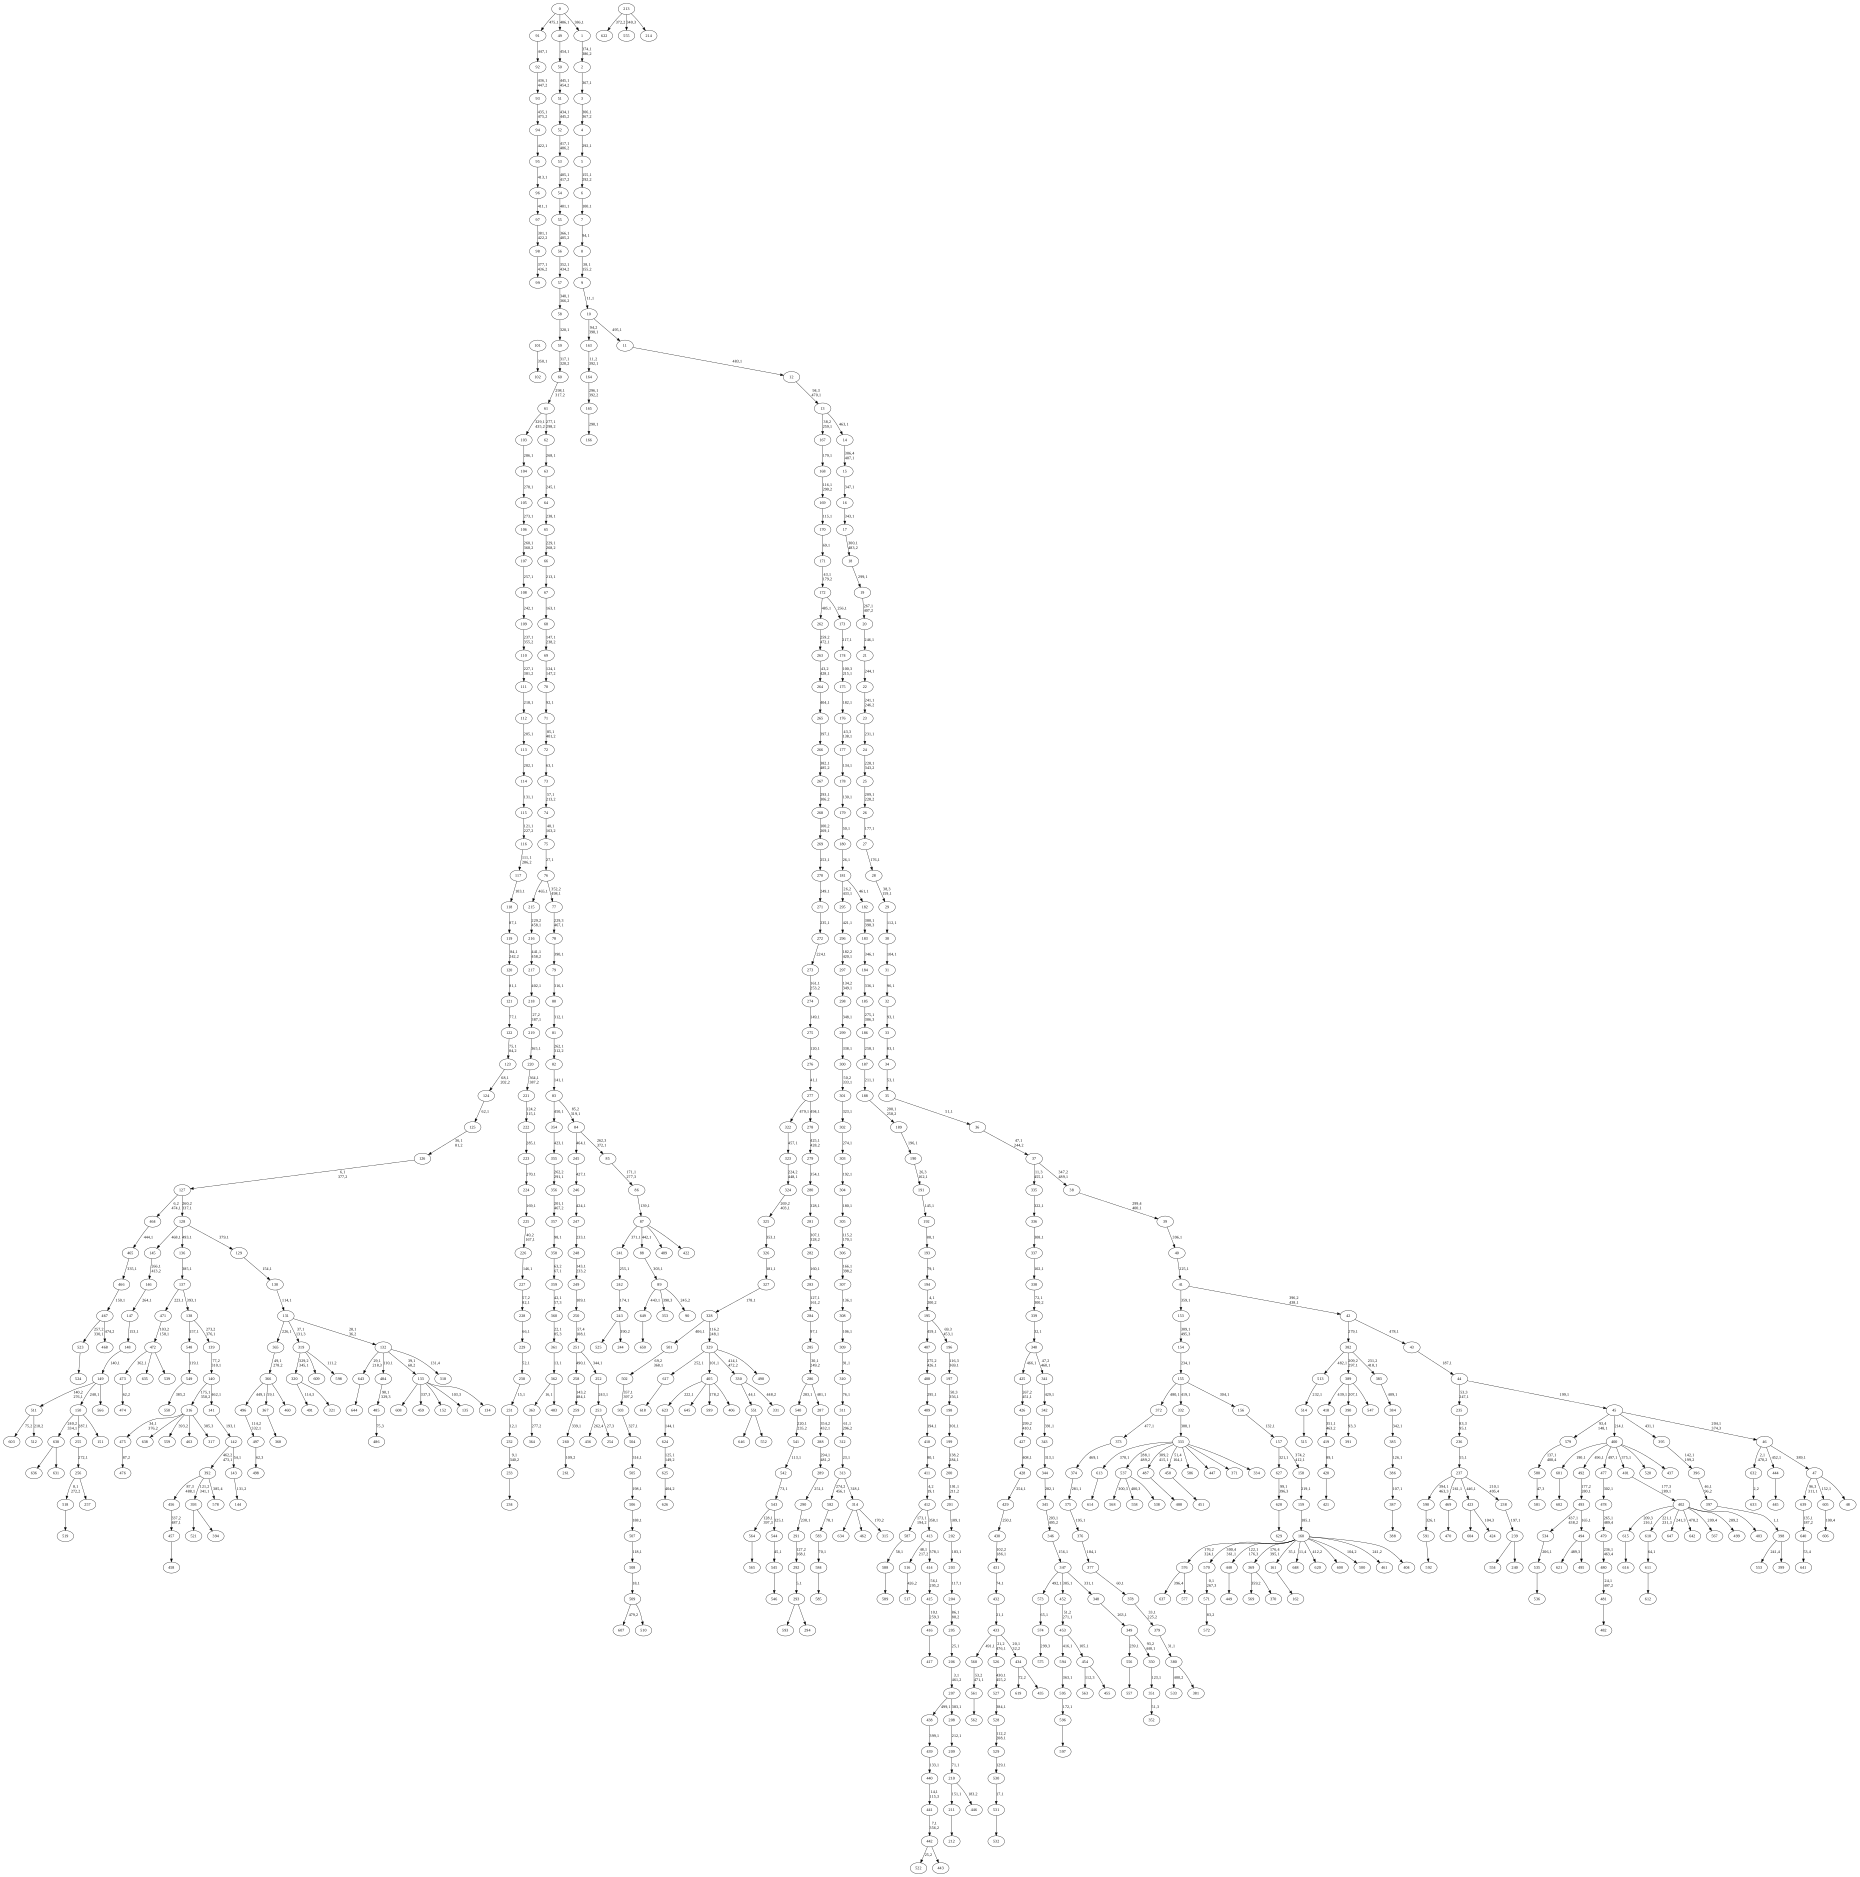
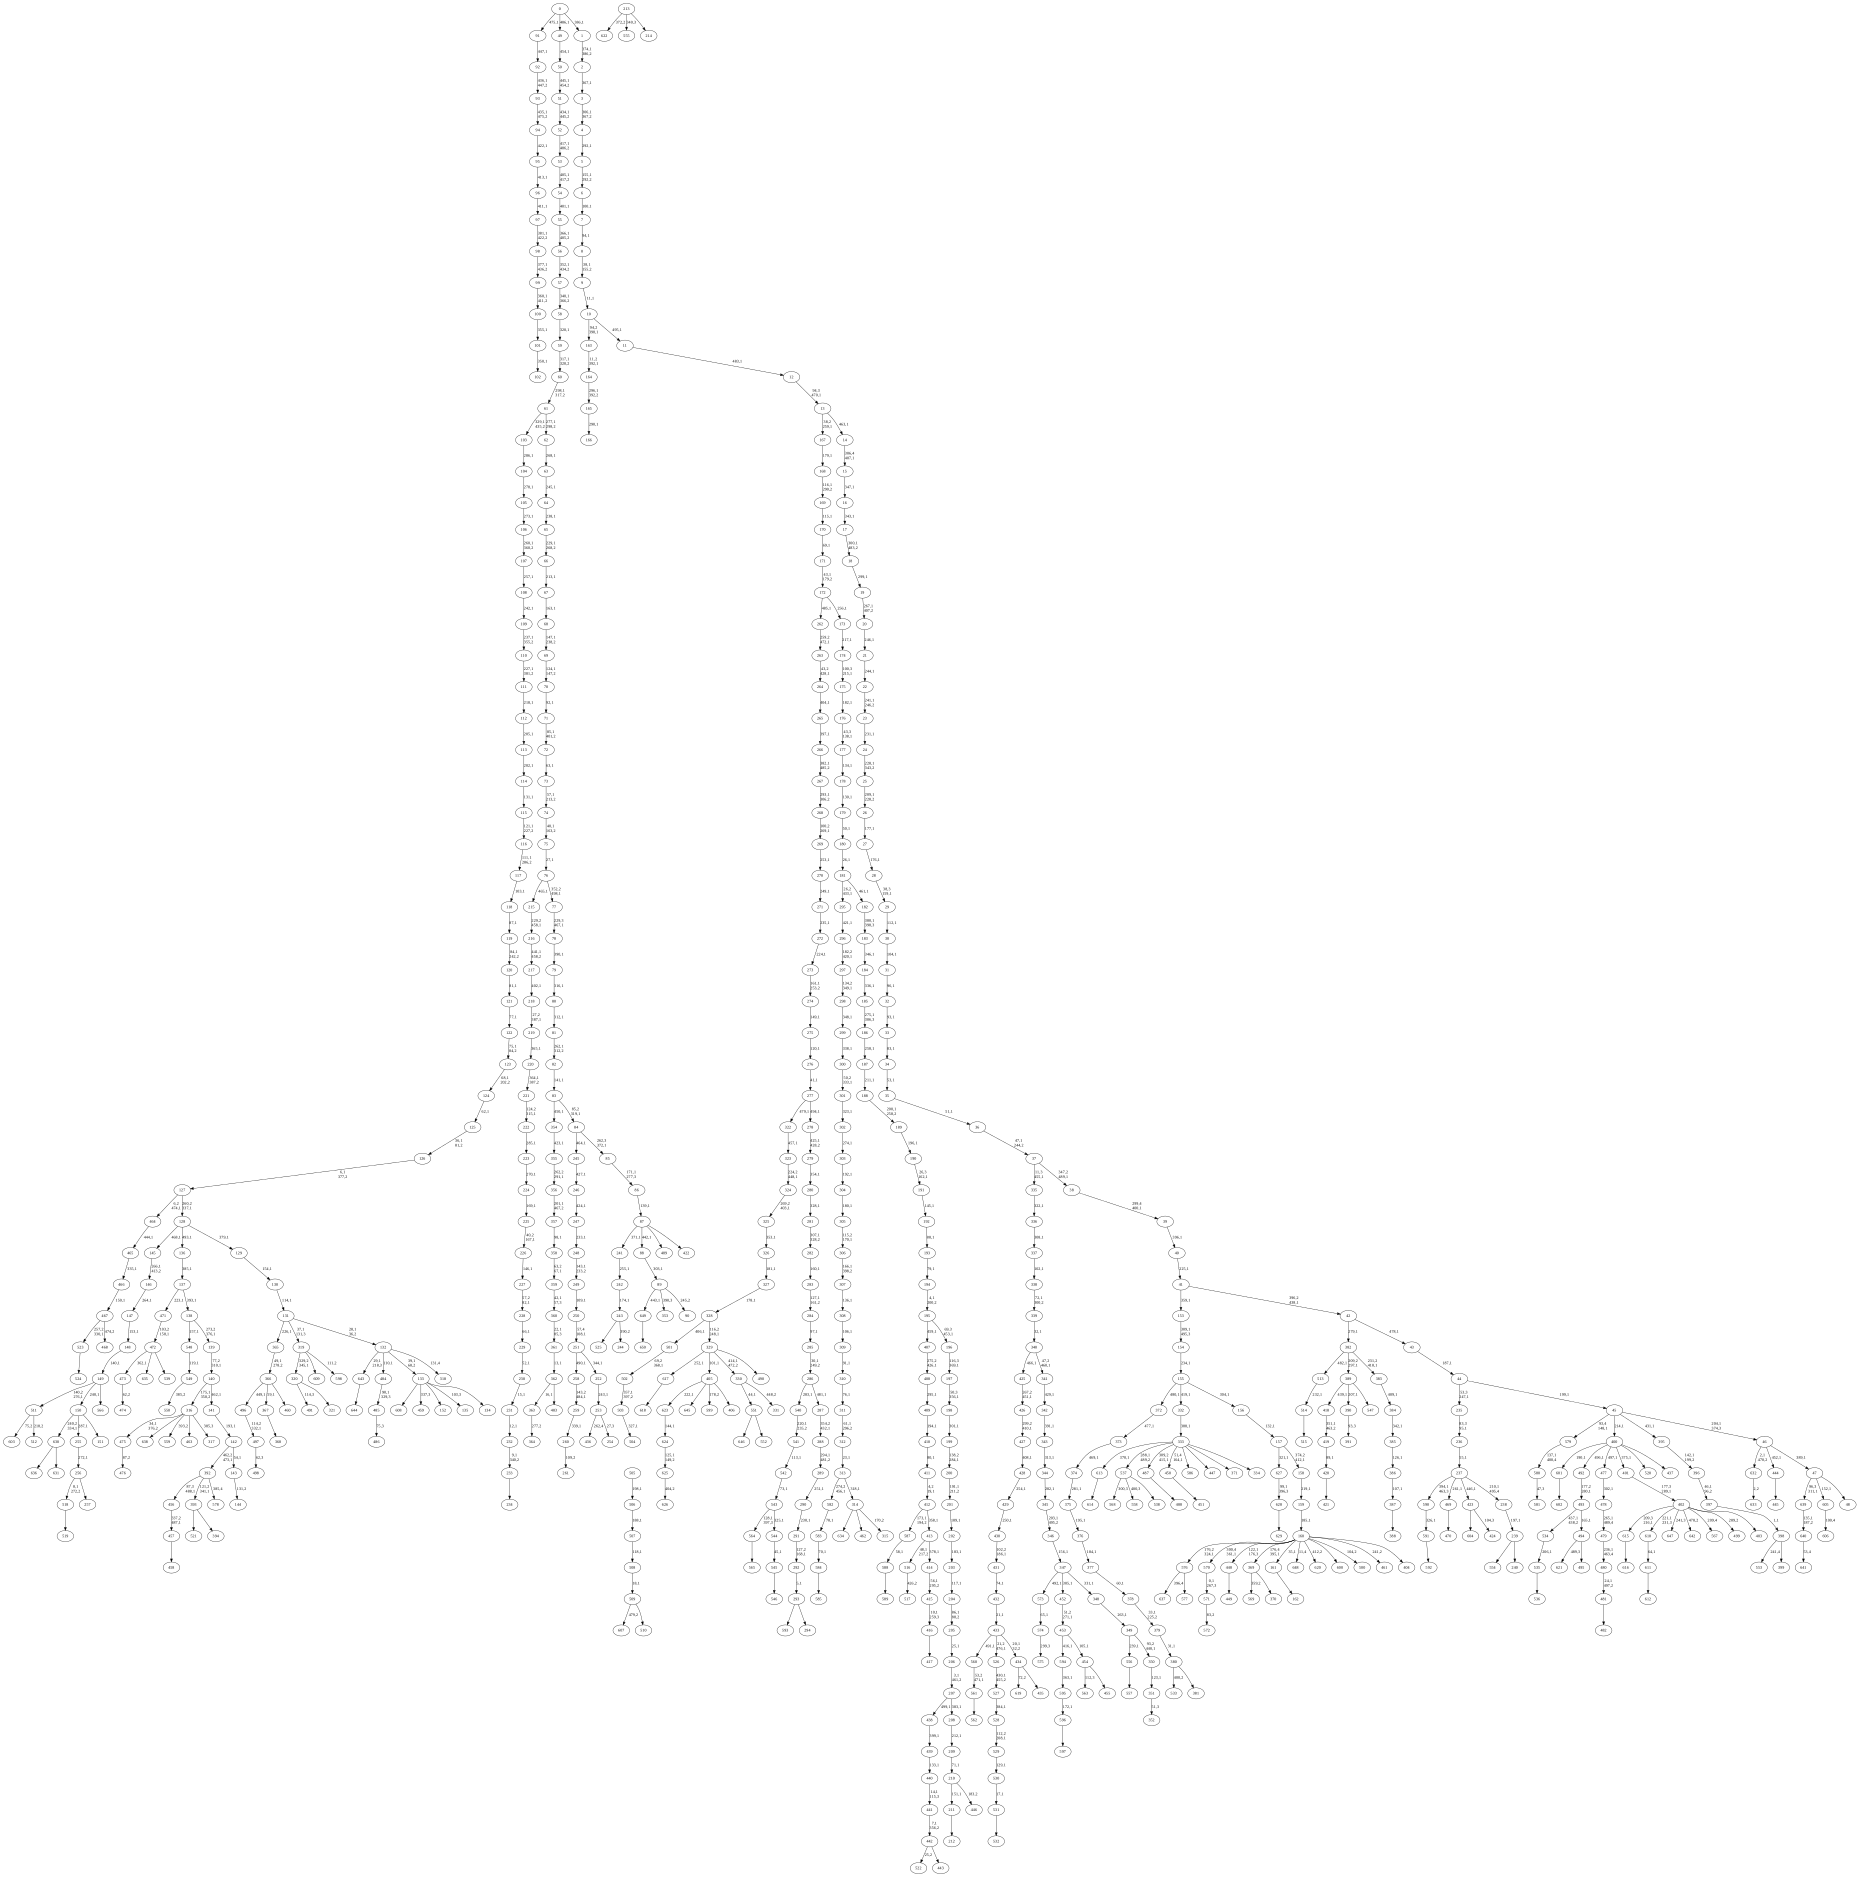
none -> (538, 314)
(632, 1456) -> none
